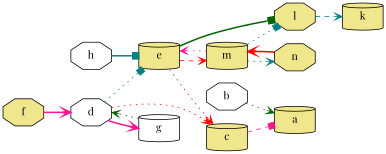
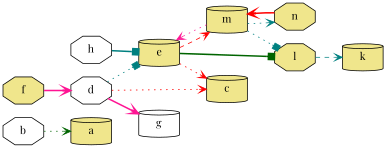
(129, 116) -> none
(257, 130) -> none
